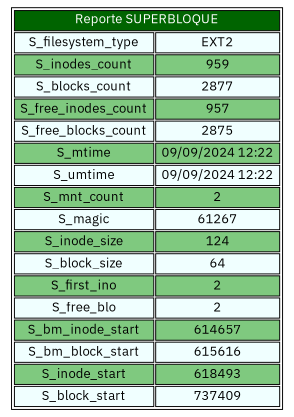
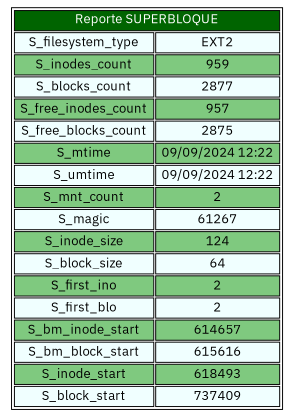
(84, 308) -> (84, 308)
